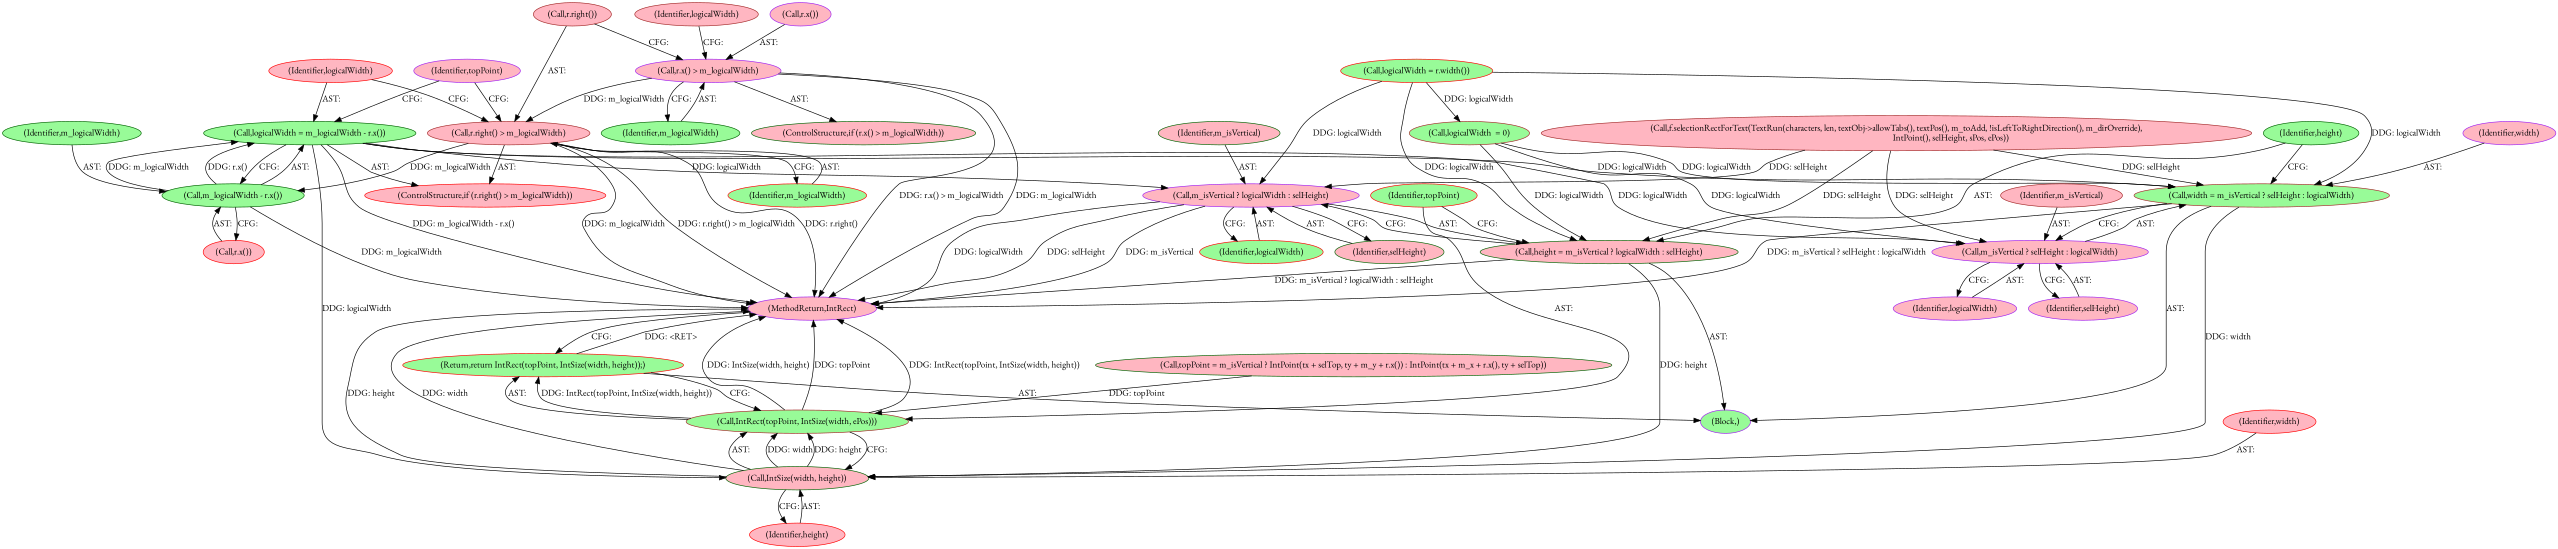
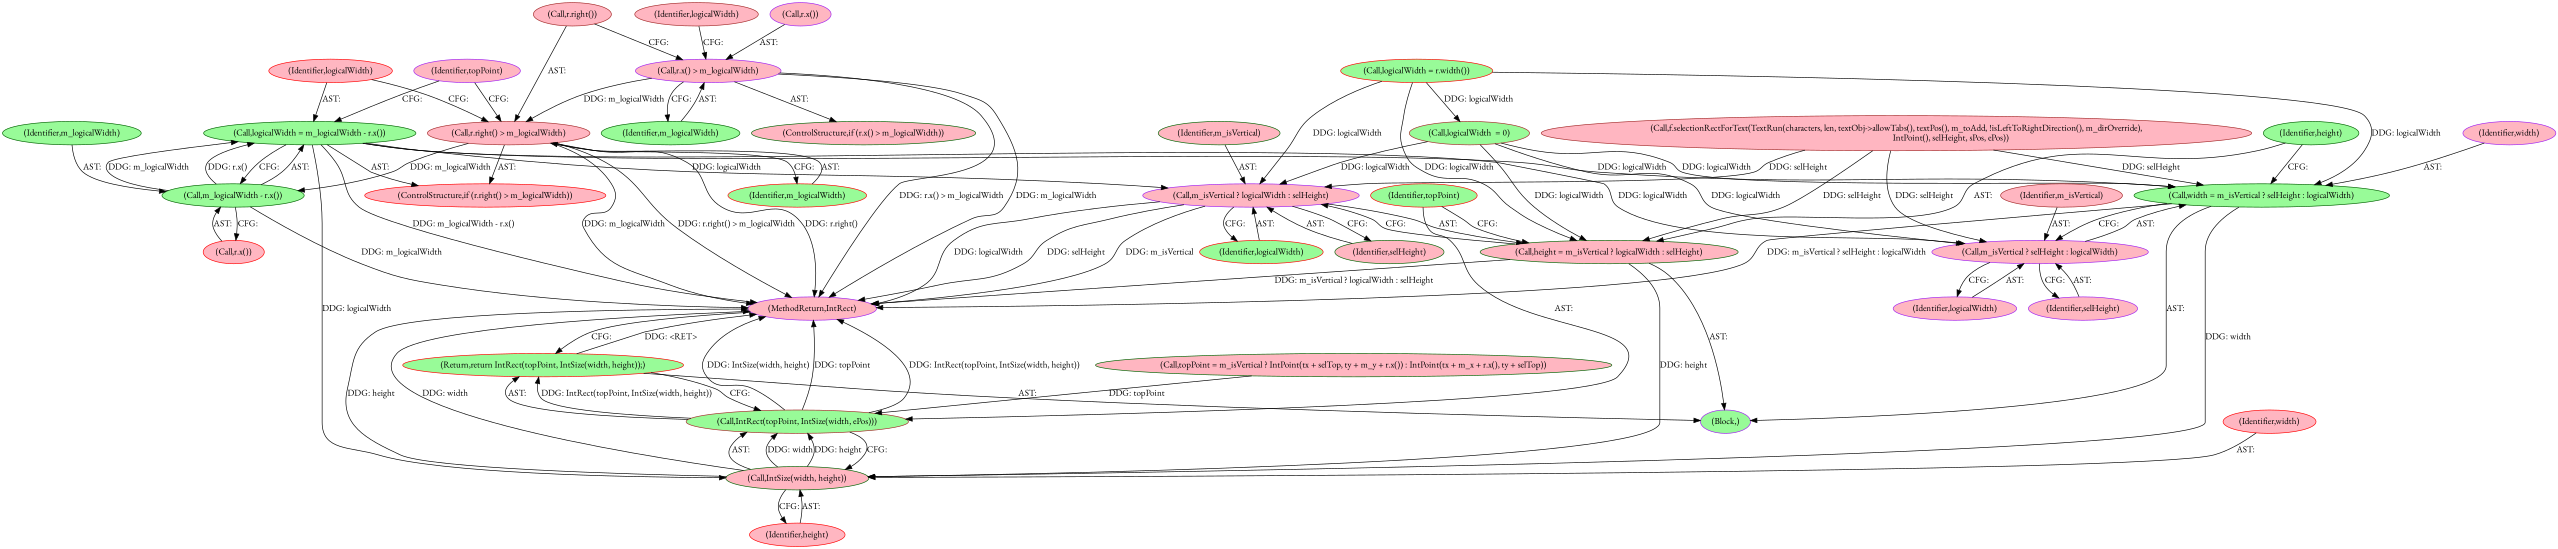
none -> (1342, 162)
(2262, 195) -> (2262, 195)
